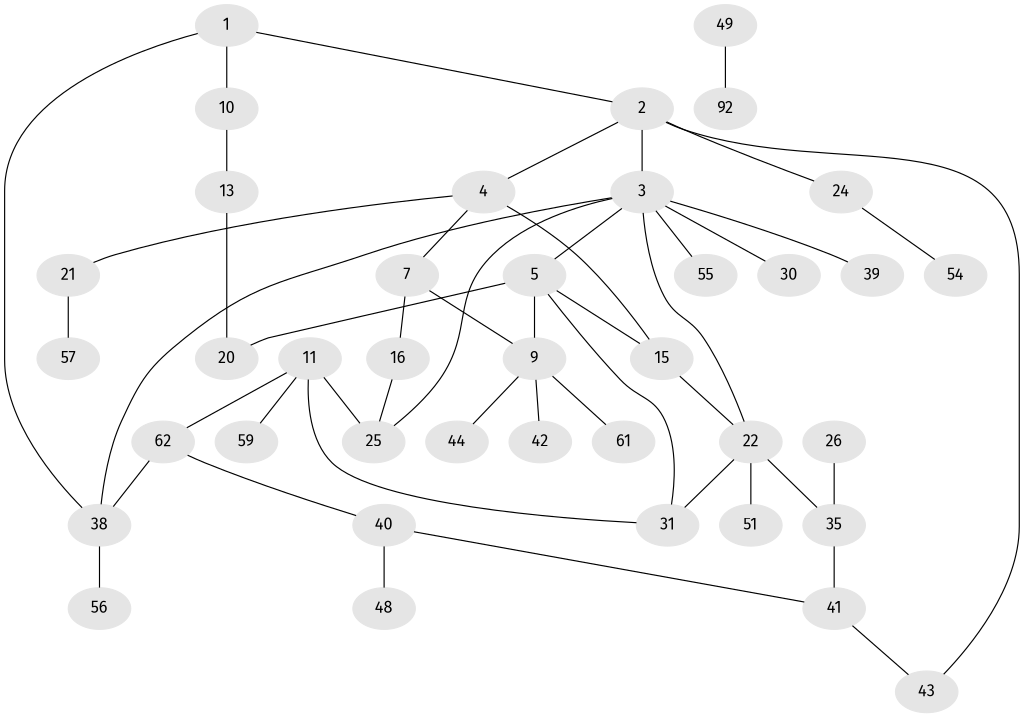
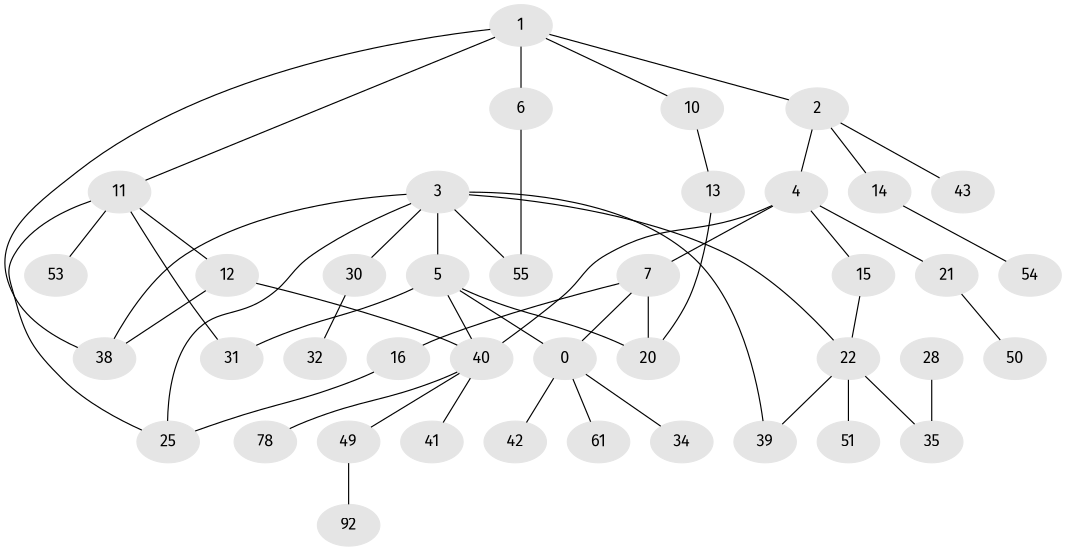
none -> (320, 109)
none -> (521, 109)
(642, 151) -> none
(841, 192) -> (880, 192)
none -> (623, 246)
(598, 317) -> (460, 317)
none -> (648, 317)
(68, 359) -> (1015, 359)
none -> (315, 359)
(535, 359) -> (565, 359)
none -> (415, 400)
(163, 442) -> (227, 275)
(246, 442) -> (56, 275)
(457, 442) -> (682, 442)
(834, 442) -> (932, 359)
(709, 483) -> (807, 400)
(834, 567) -> none
(99, 609) -> none
(384, 609) -> (265, 442)
(880, 650) -> none
